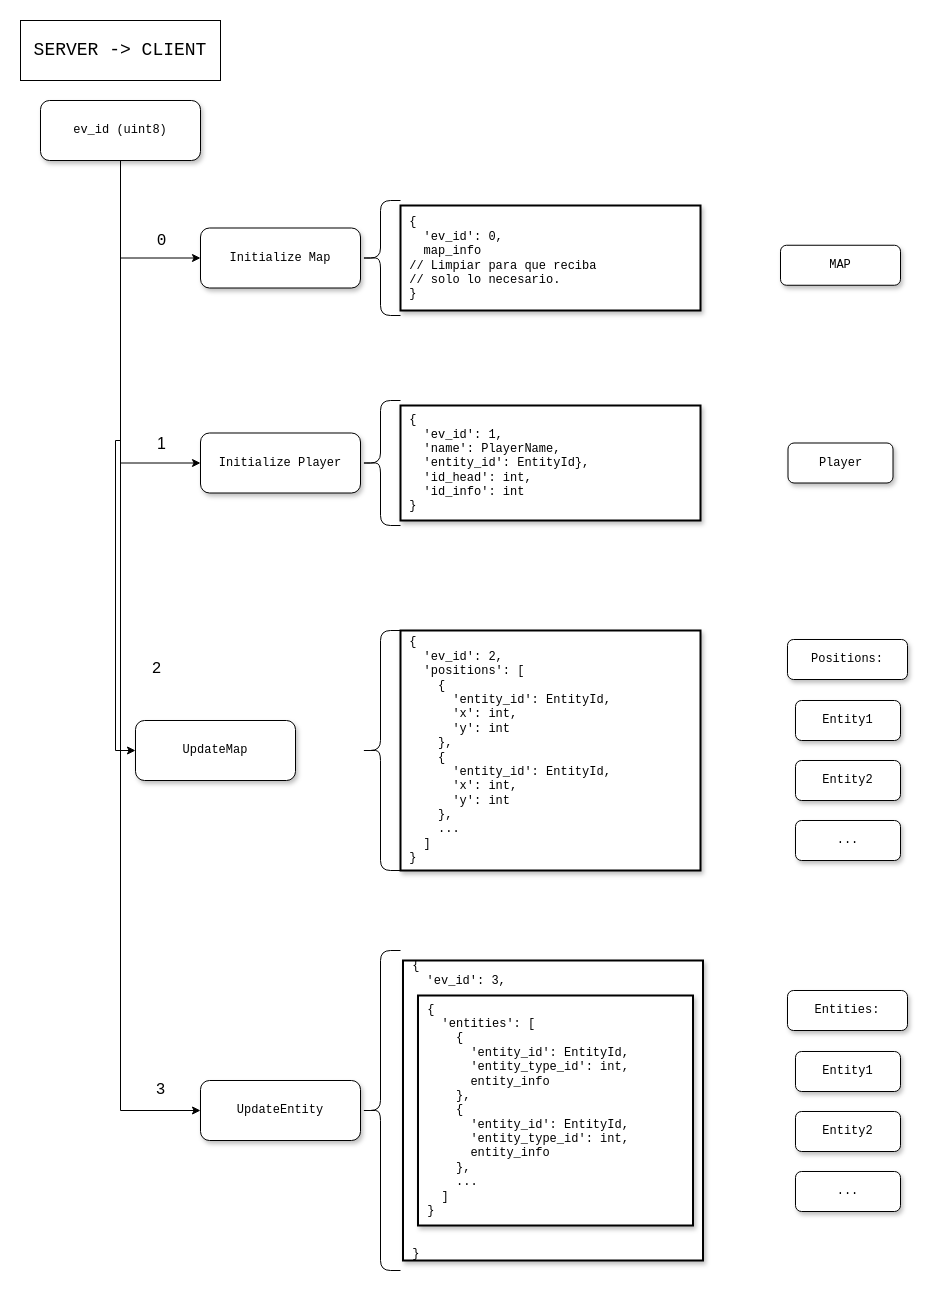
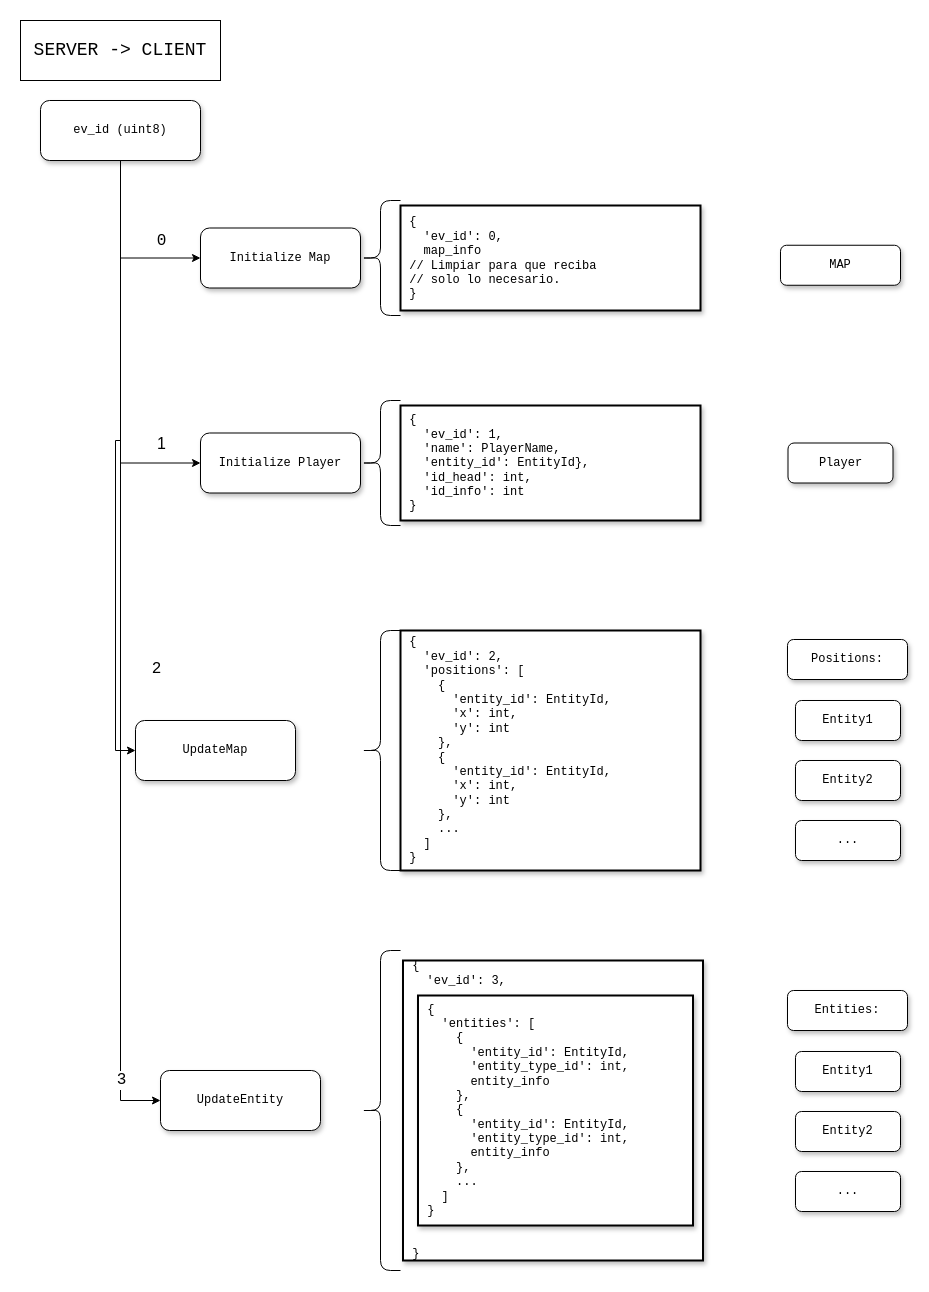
(281, 1111) -> (241, 1101)
